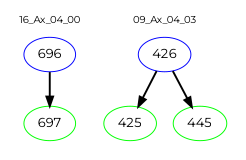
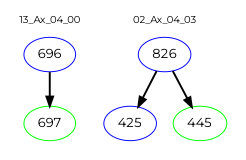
(50, 21) -> (50, 21)
(165, 21) -> (165, 21)
(165, 55) -> (165, 55)
(130, 123) -> (130, 123)
